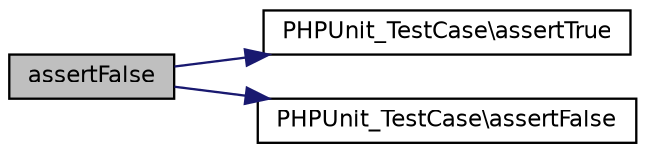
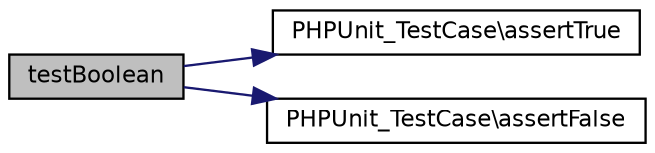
(92, 77) -> (96, 77)
